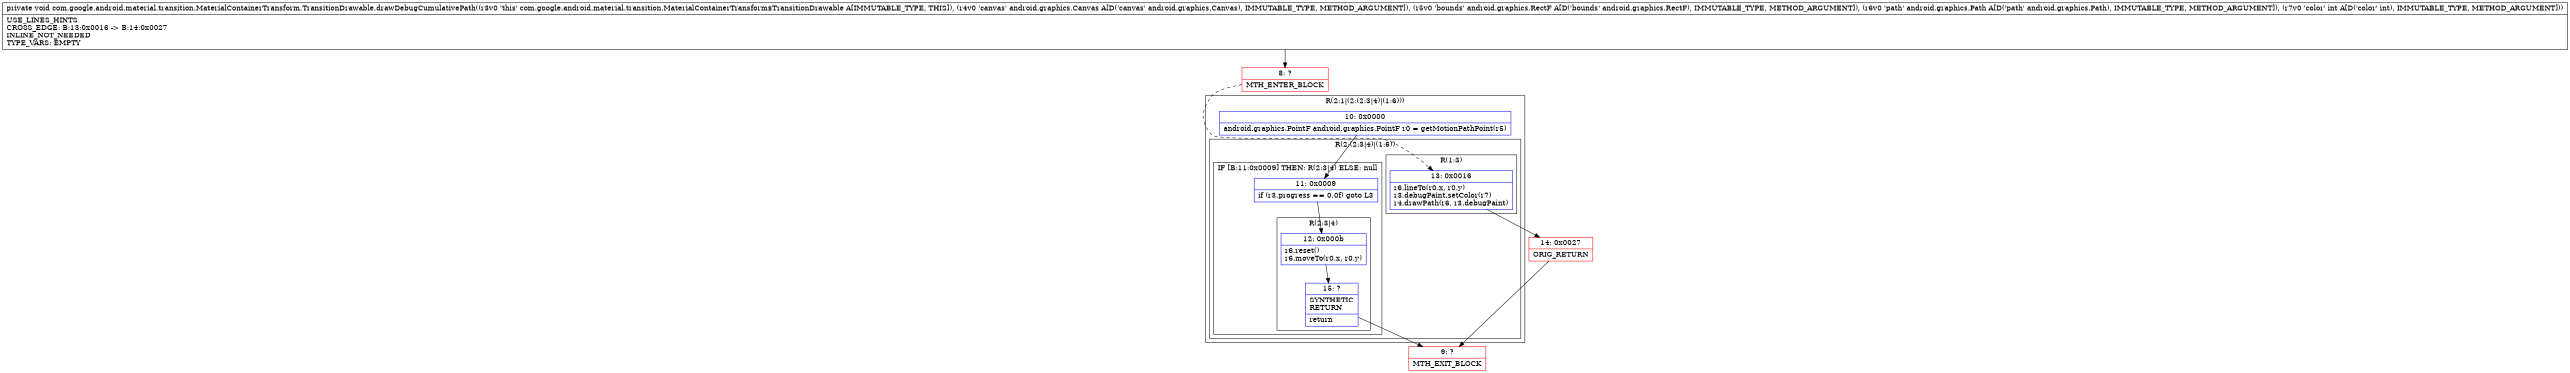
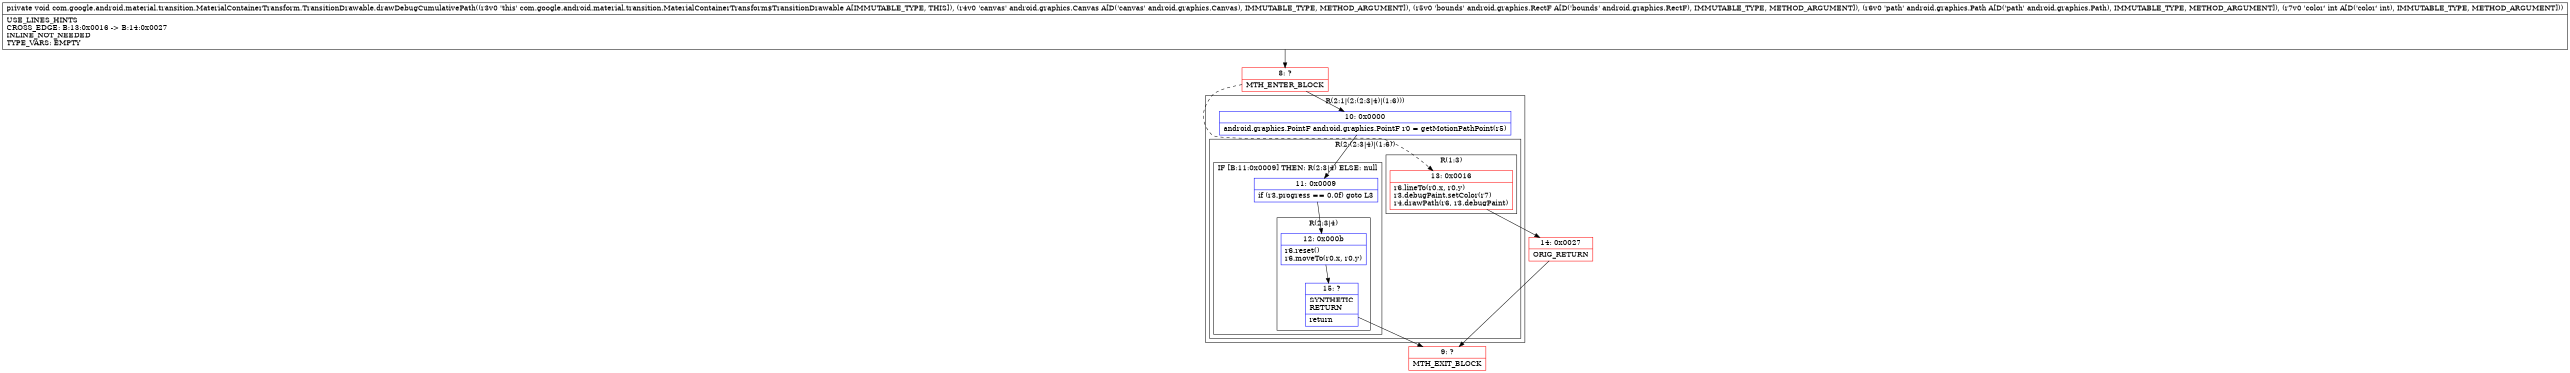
none -> (1323, 100)
(1451, 190) -> (1451, 190)
